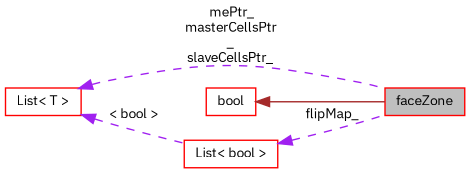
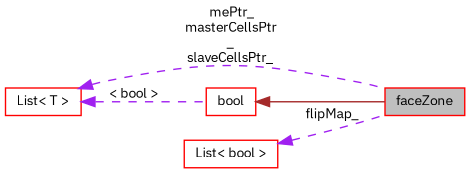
(139, 132) -> (151, 102)
